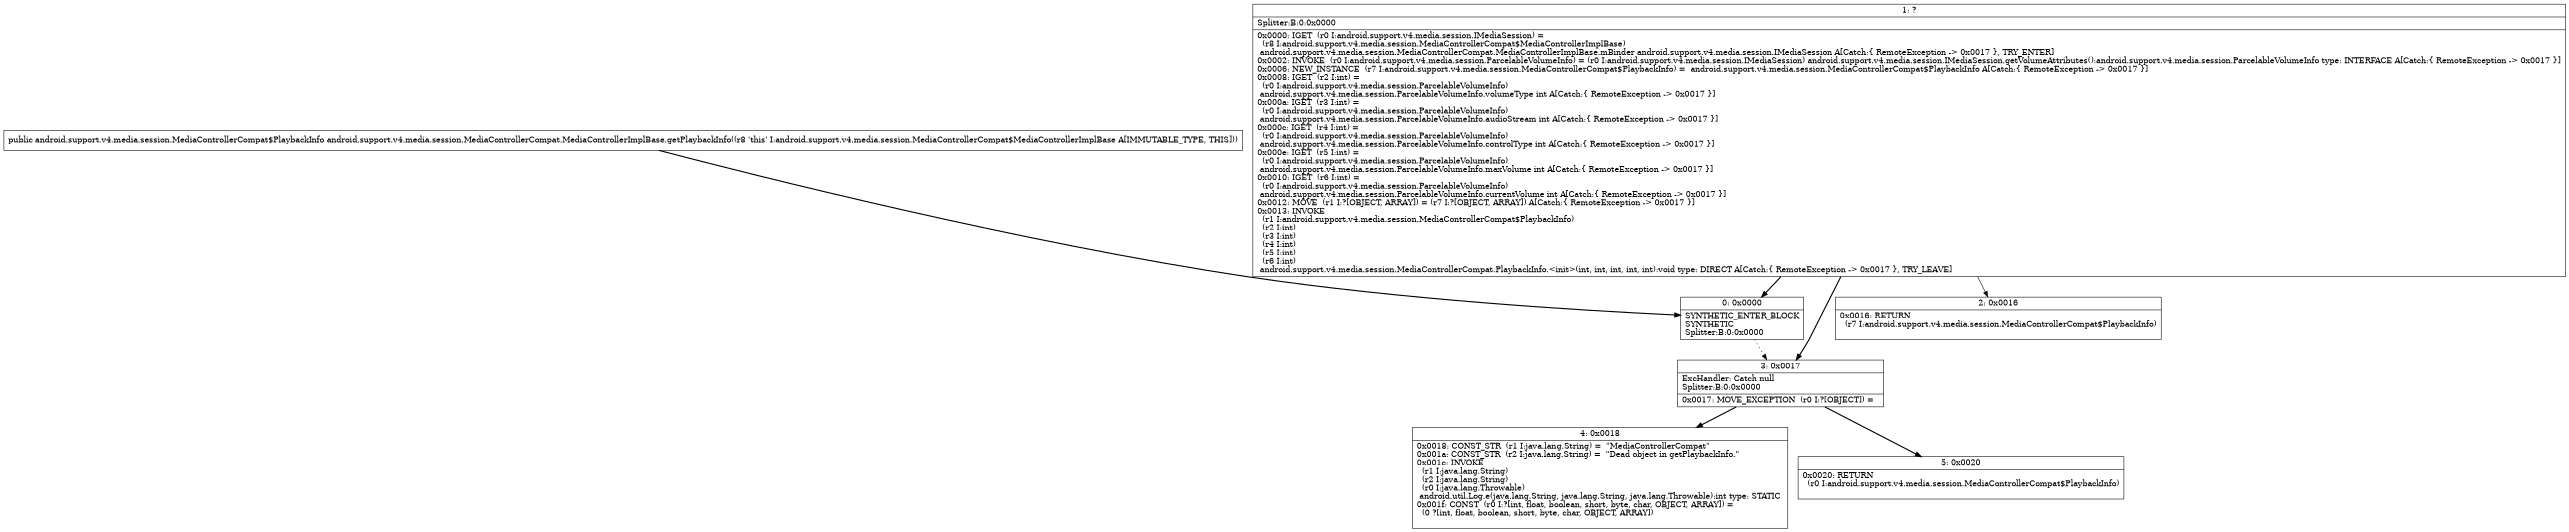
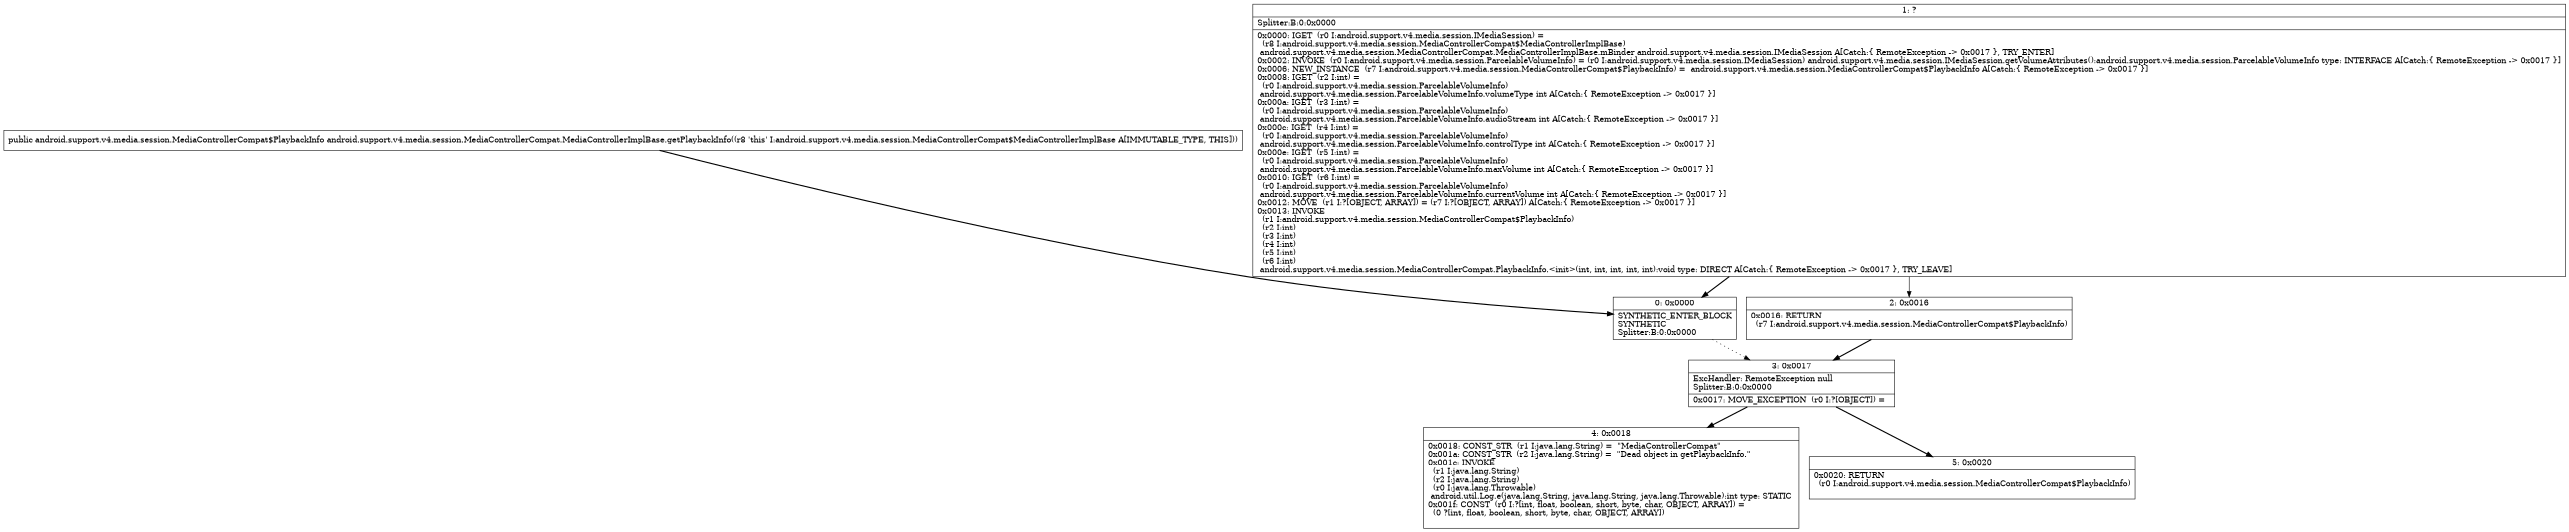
(1821, 316) -> (1855, 348)
(1728, 379) -> (1763, 379)
